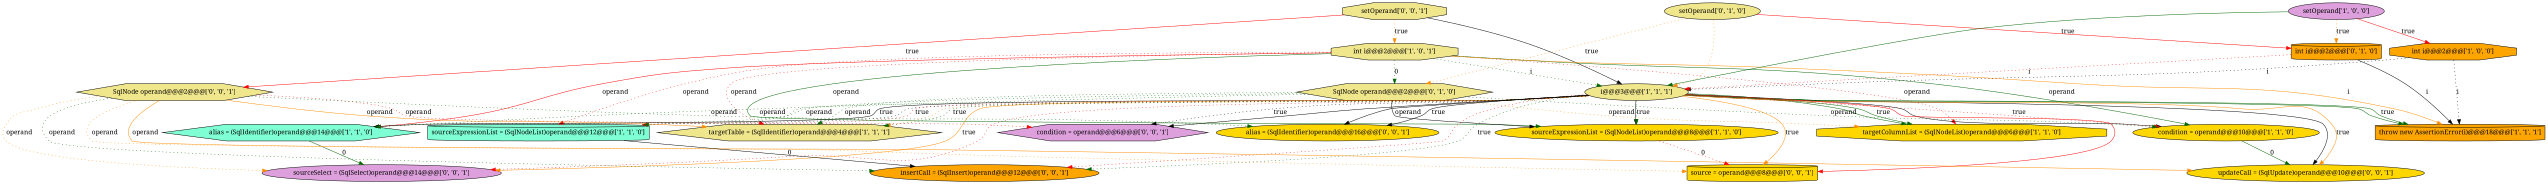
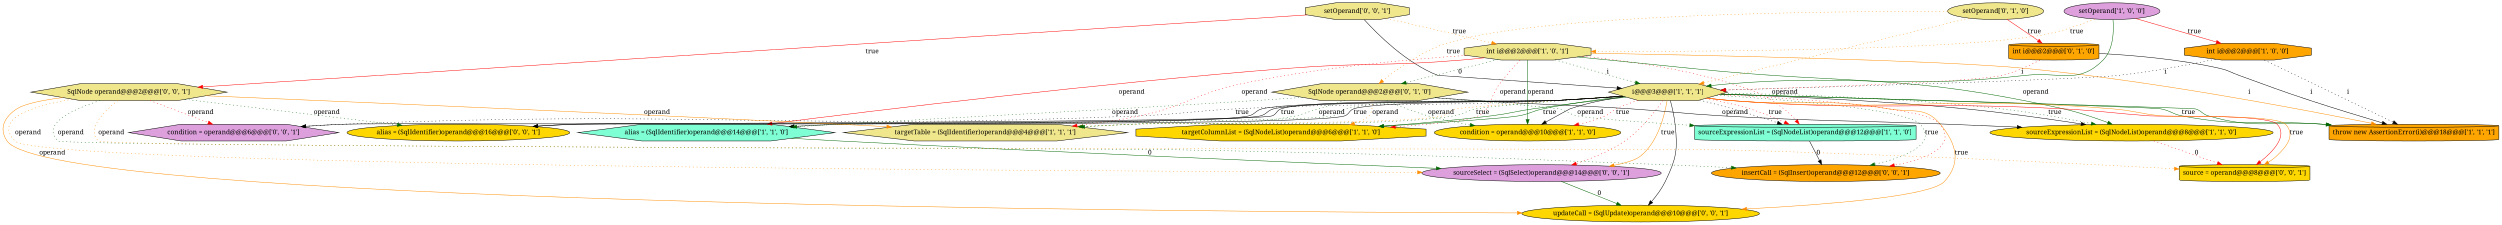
(2336, 29) -> (1859, 48)
(1637, 92) -> (1668, 92)
(2264, 152) -> (1589, 192)
